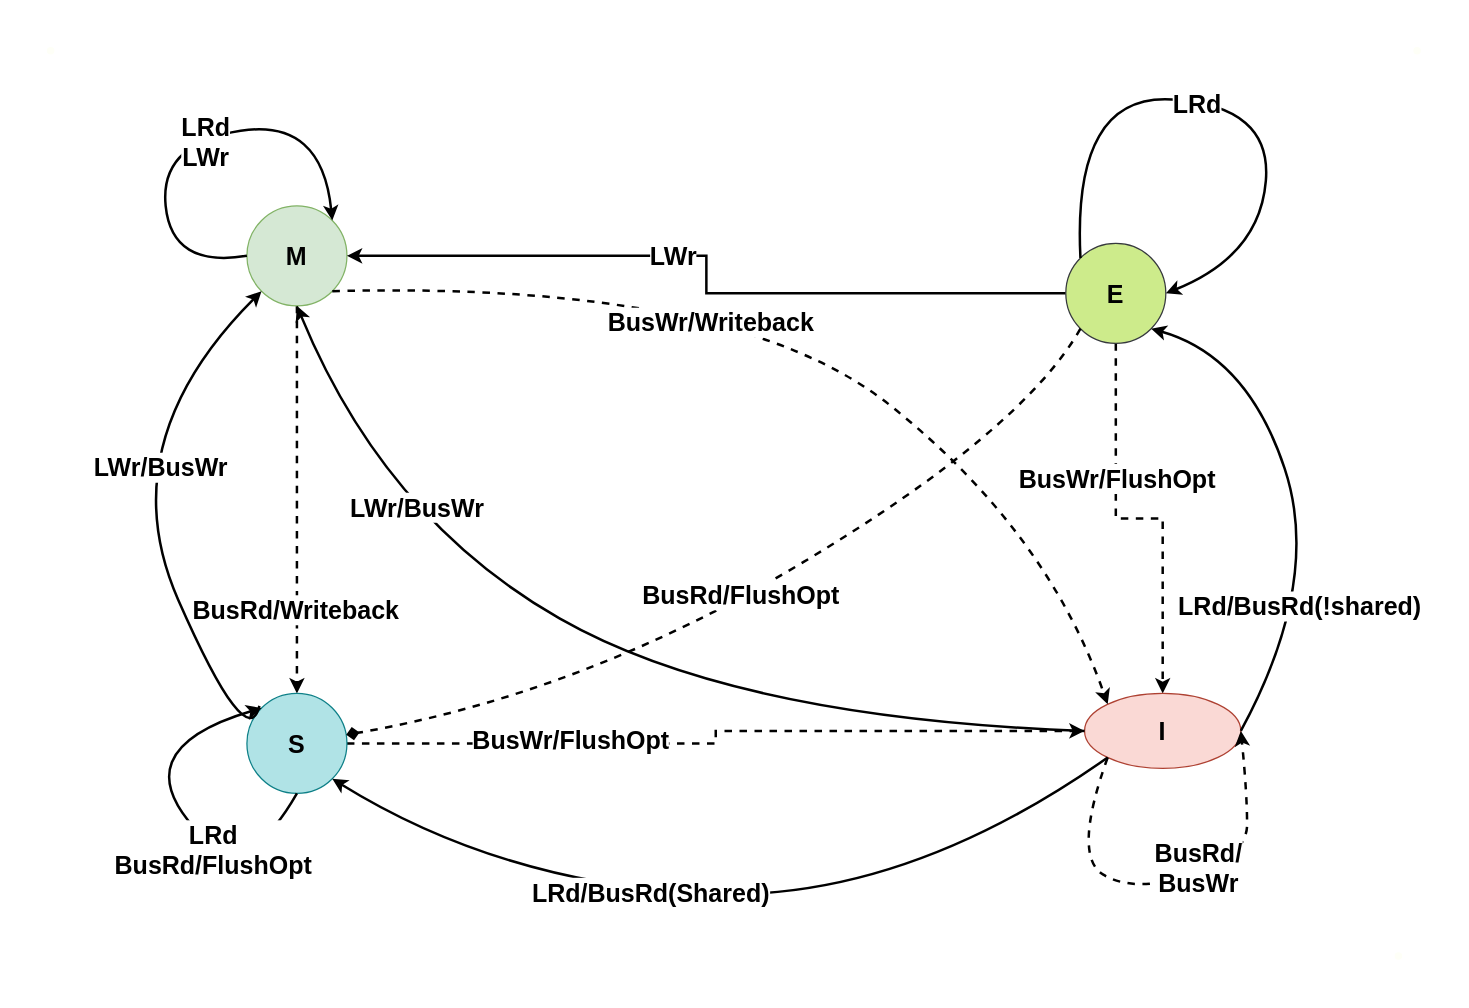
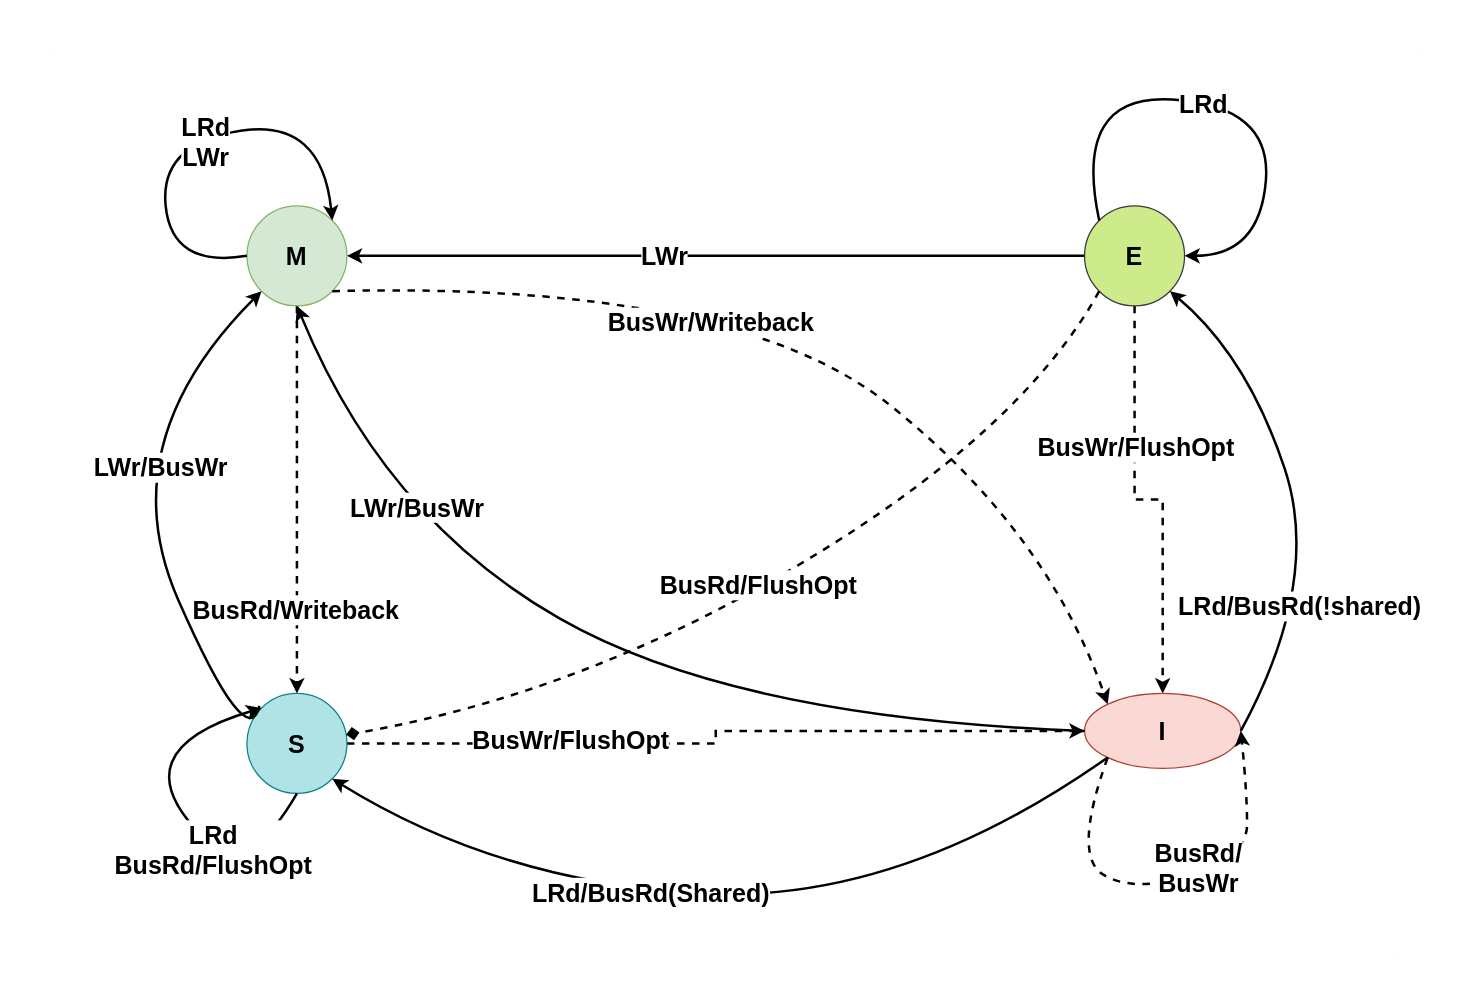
(1116, 293) -> (1134, 256)
